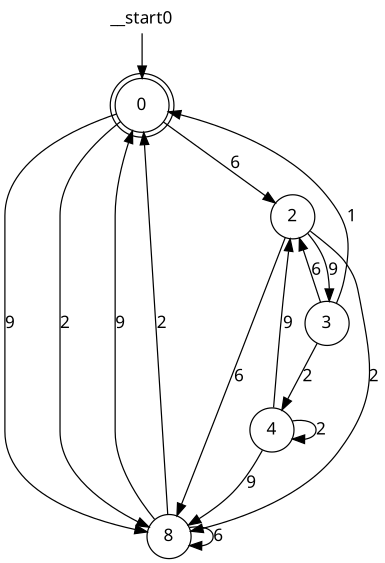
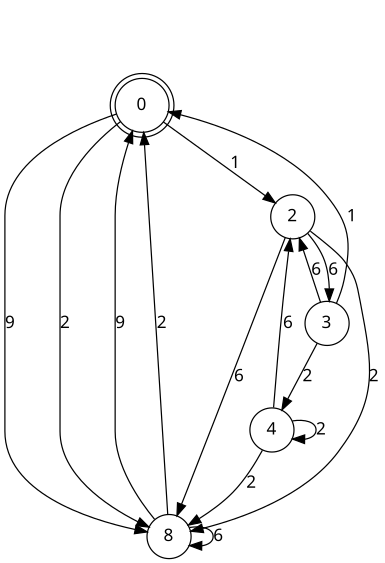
(142, 19) -> none
(236, 164) -> (236, 164)
(334, 270) -> (334, 270)
(288, 323) -> (288, 323)
(252, 483) -> (252, 483)
